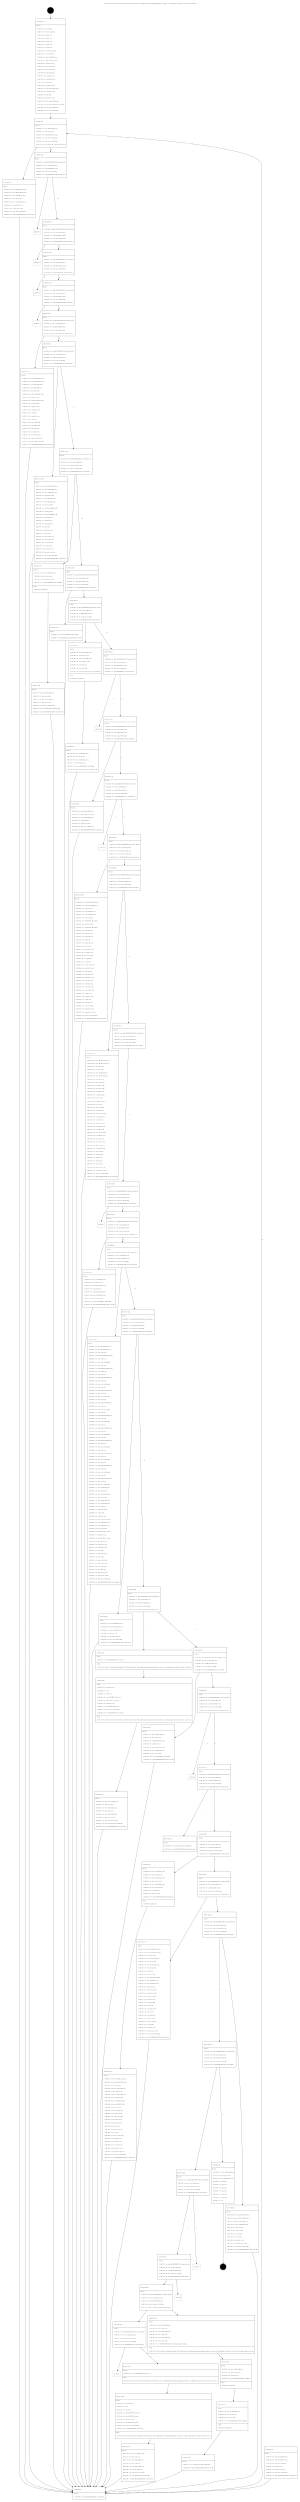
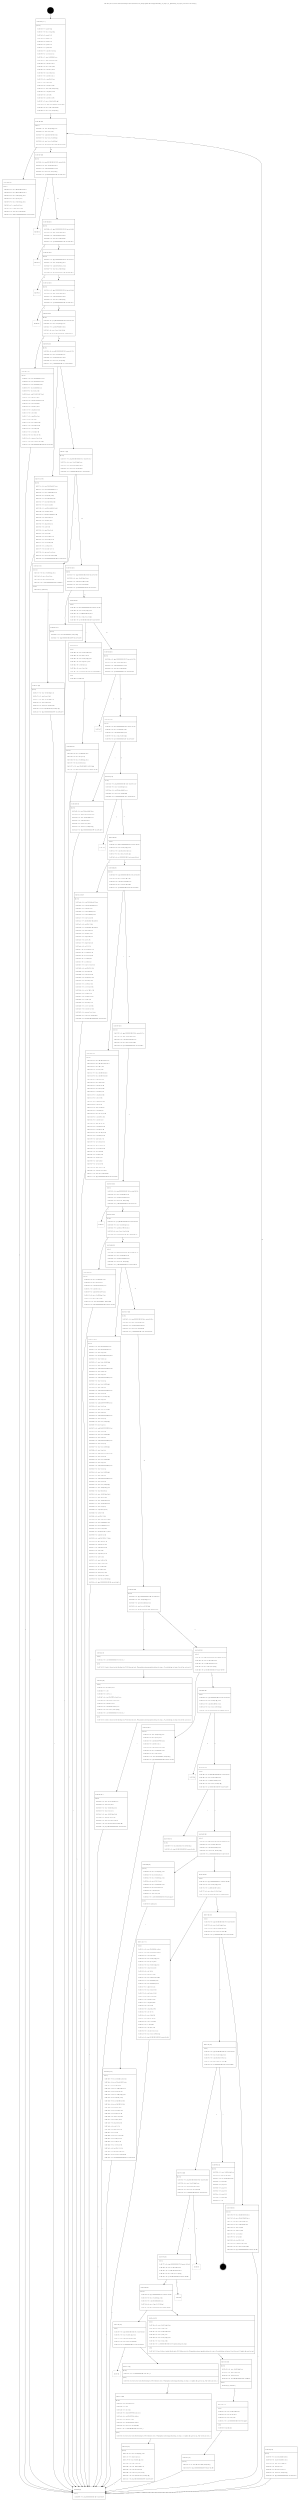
(116, 1630) -> none
